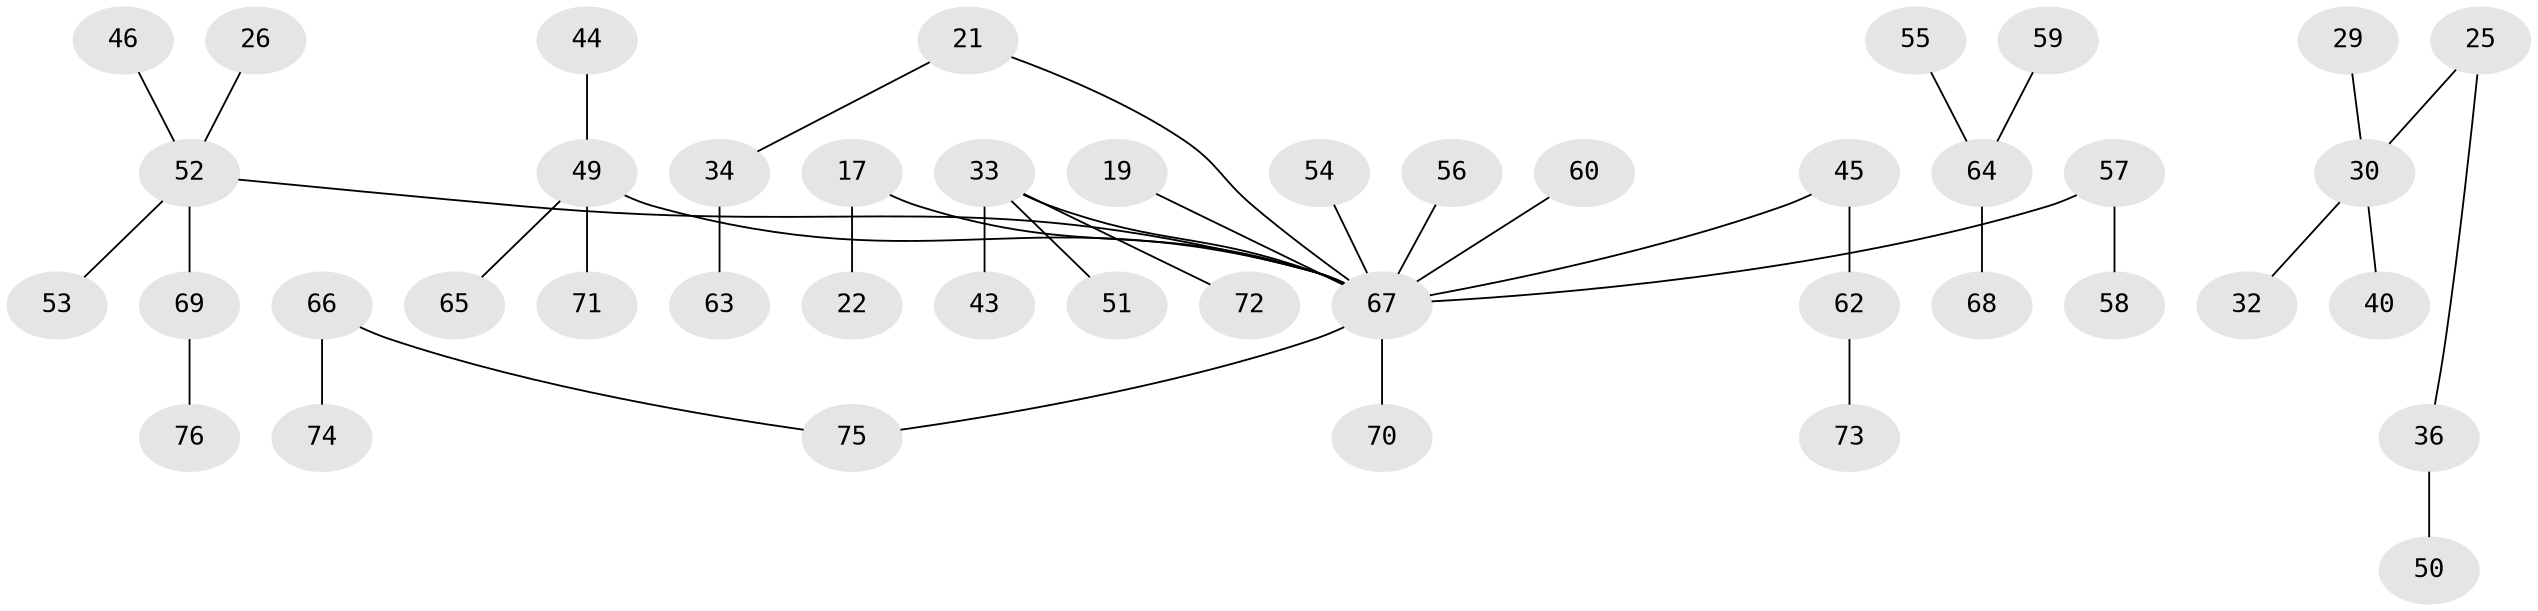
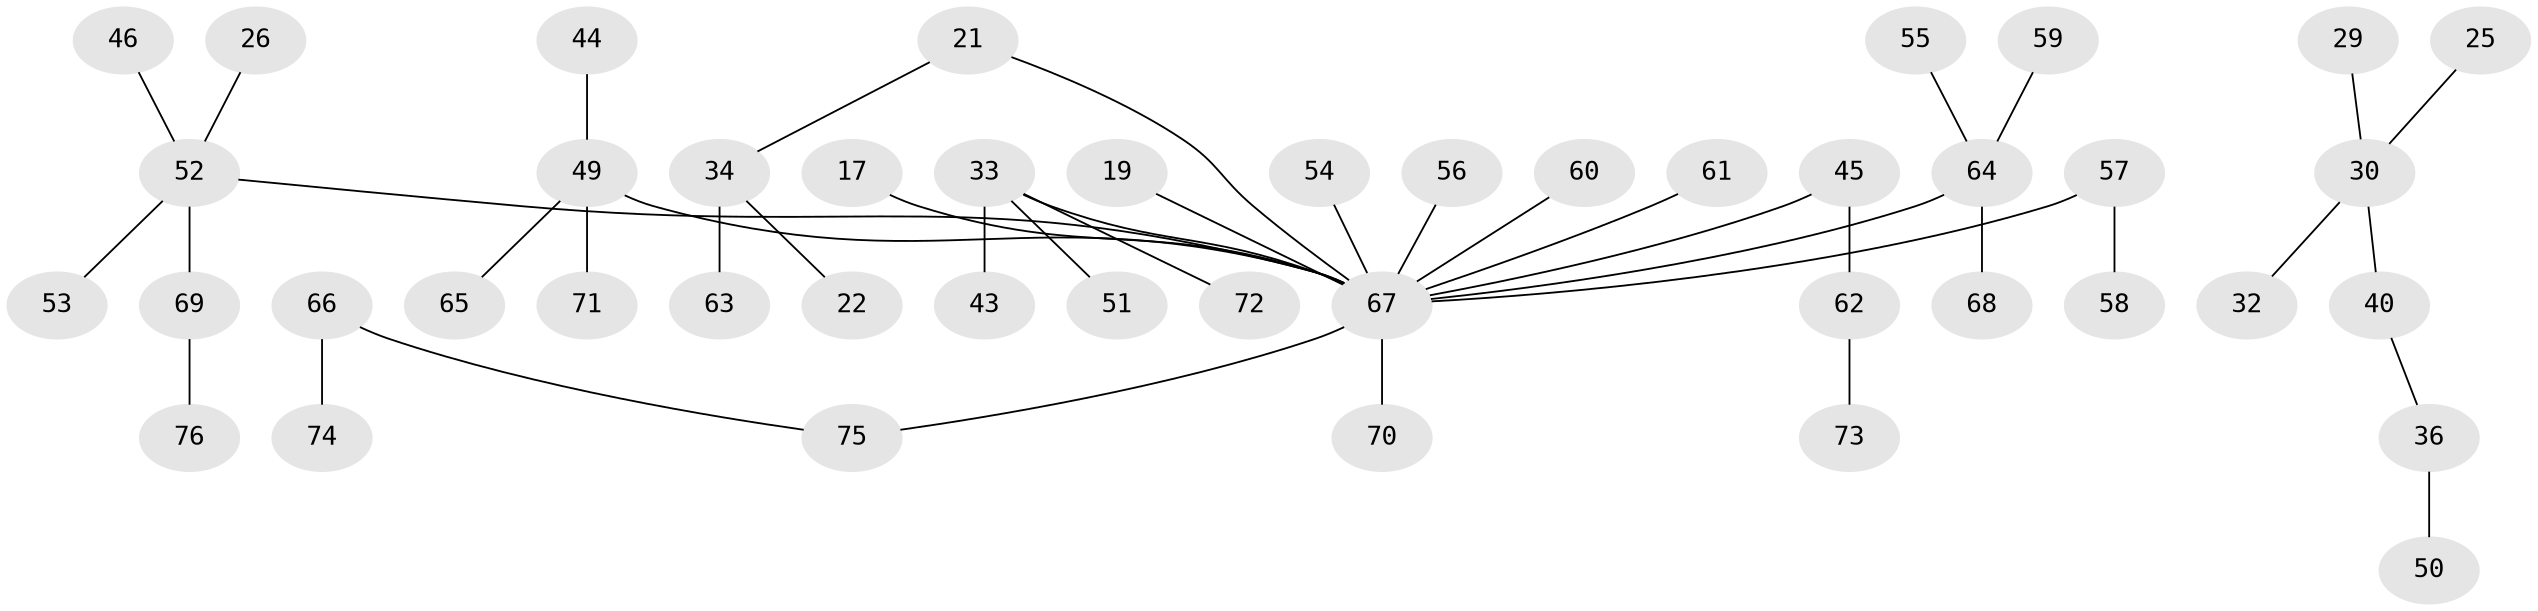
none -> (1717, 173)
(852, 228) -> (791, 245)
(2459, 240) -> (2404, 371)
none -> (1691, 261)
